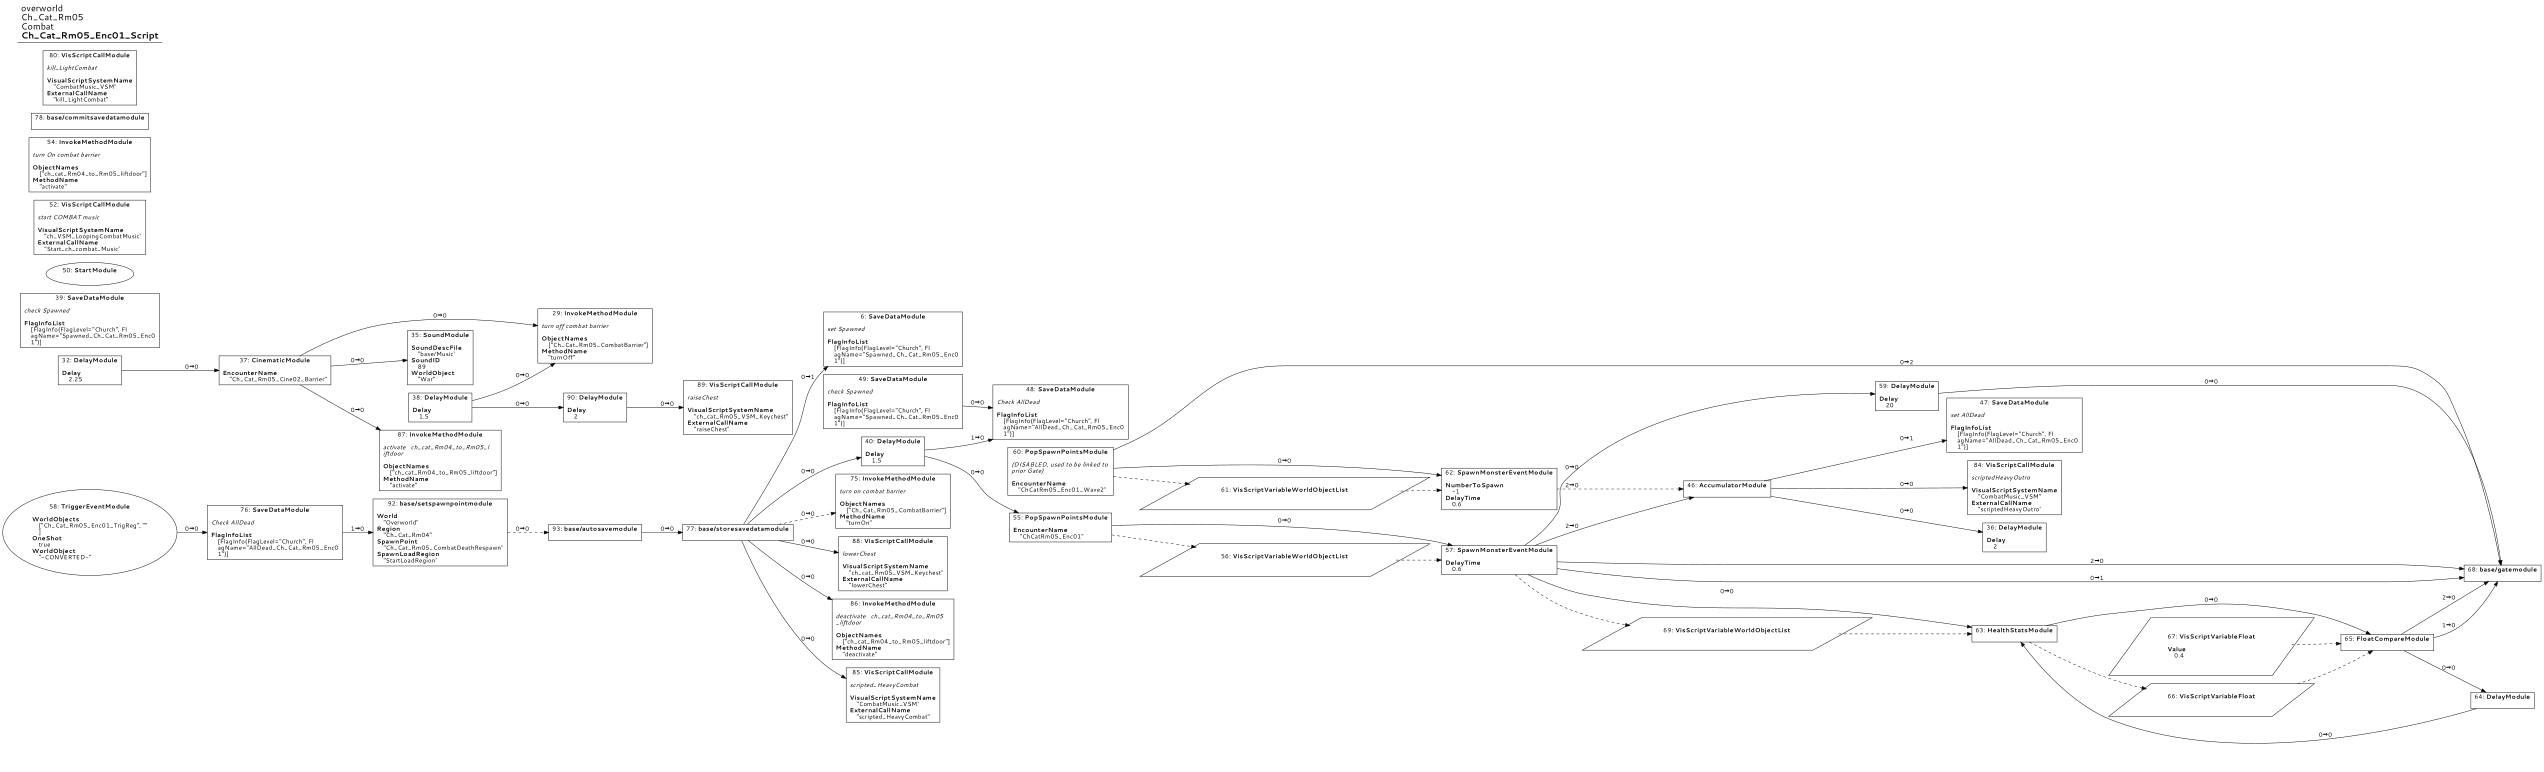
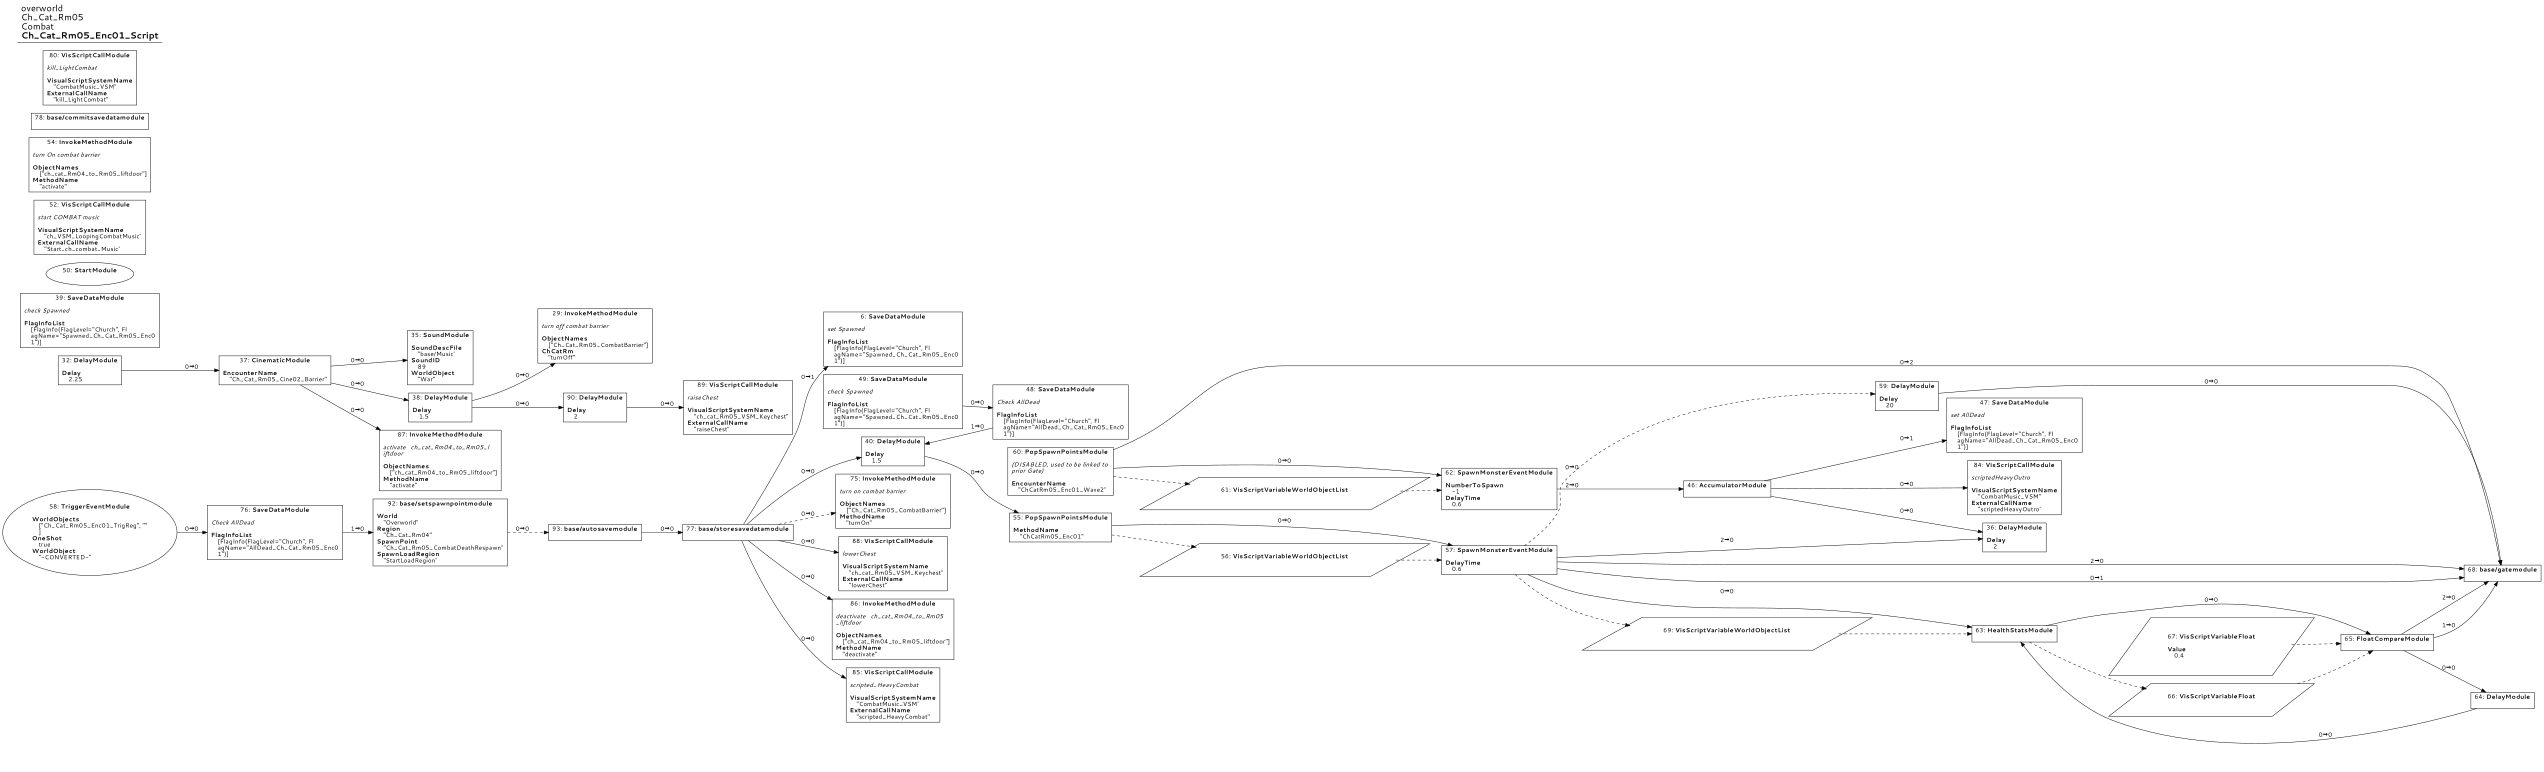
(414, 321) -> (368, 391)
(565, 351) -> (558, 351)
(1670, 419) -> (1670, 419)
(957, 447) -> (961, 435)
(1618, 489) -> (1618, 489)
(1611, 520) -> (1768, 548)
(1040, 530) -> (1036, 530)
